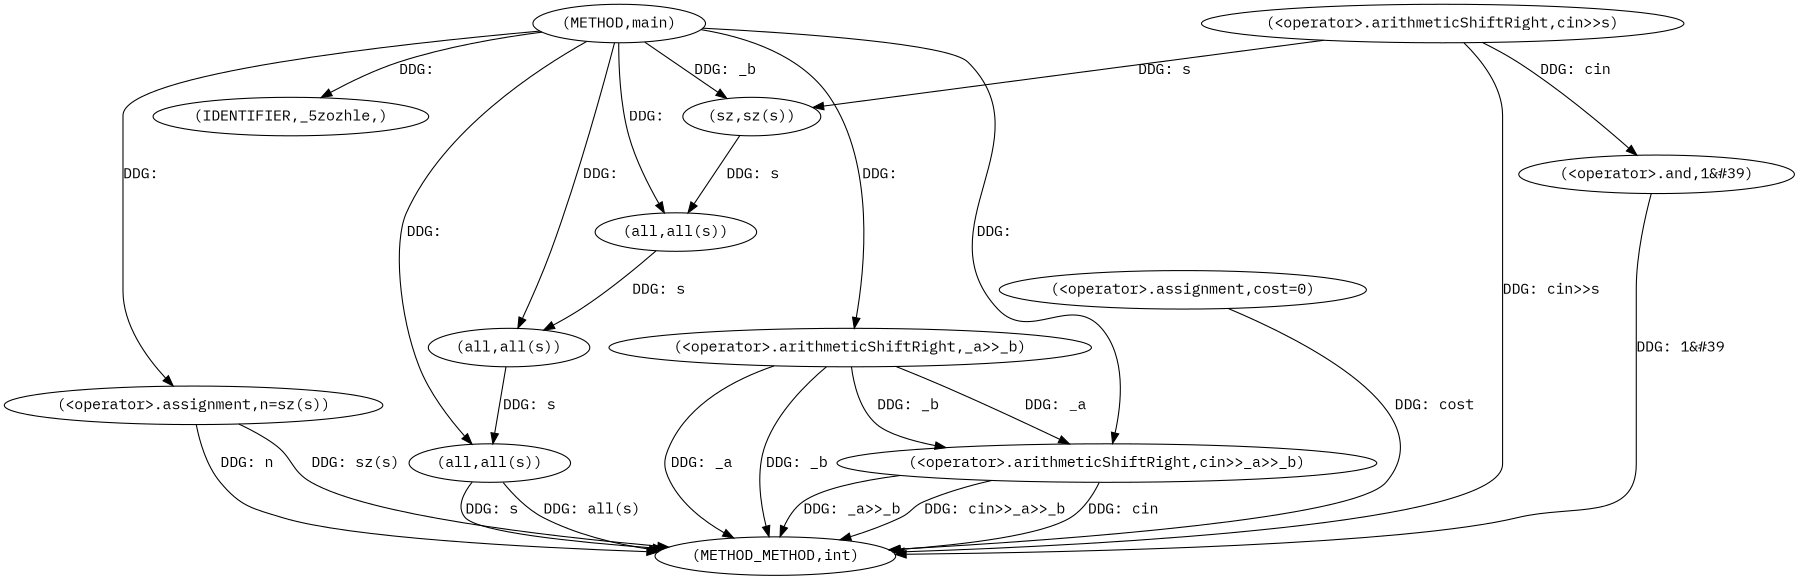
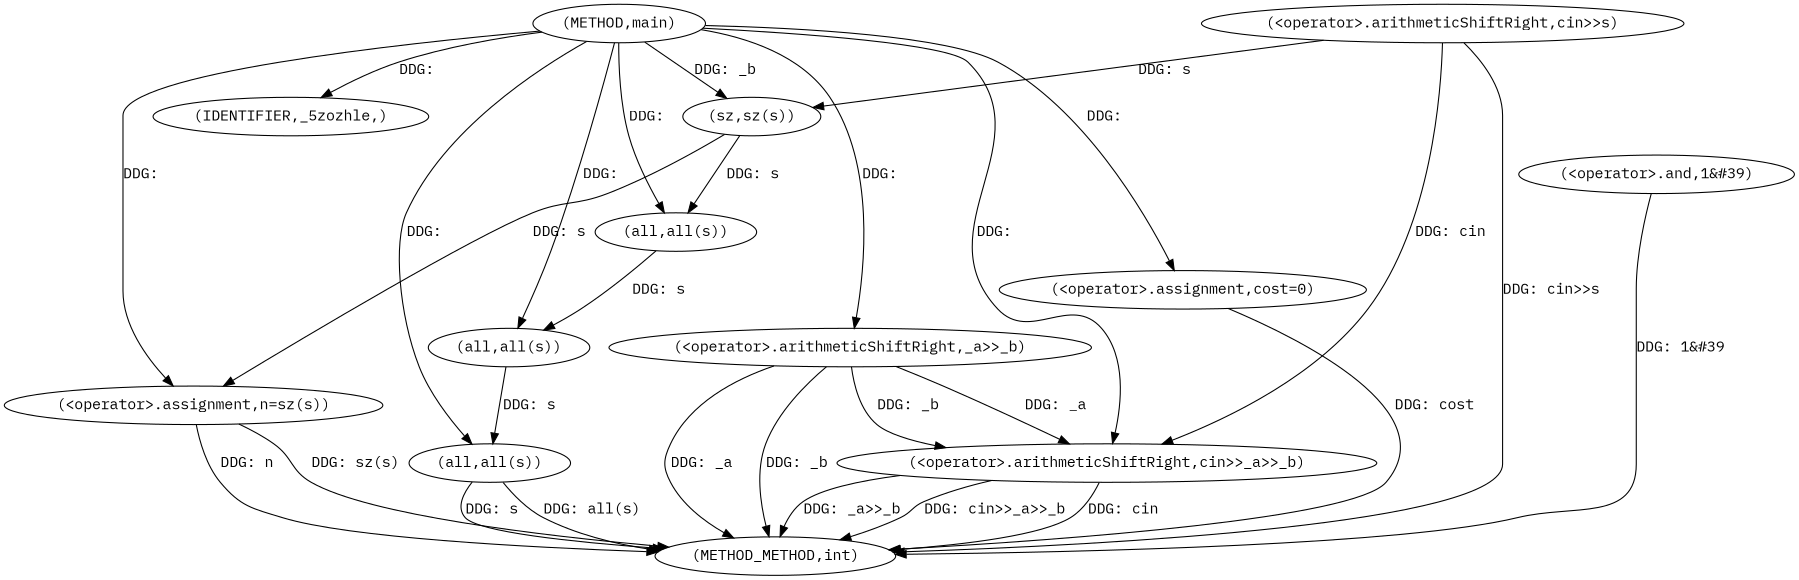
none -> (984, 56)
(1559, 91) -> (1379, 291)
none -> (472, 242)
